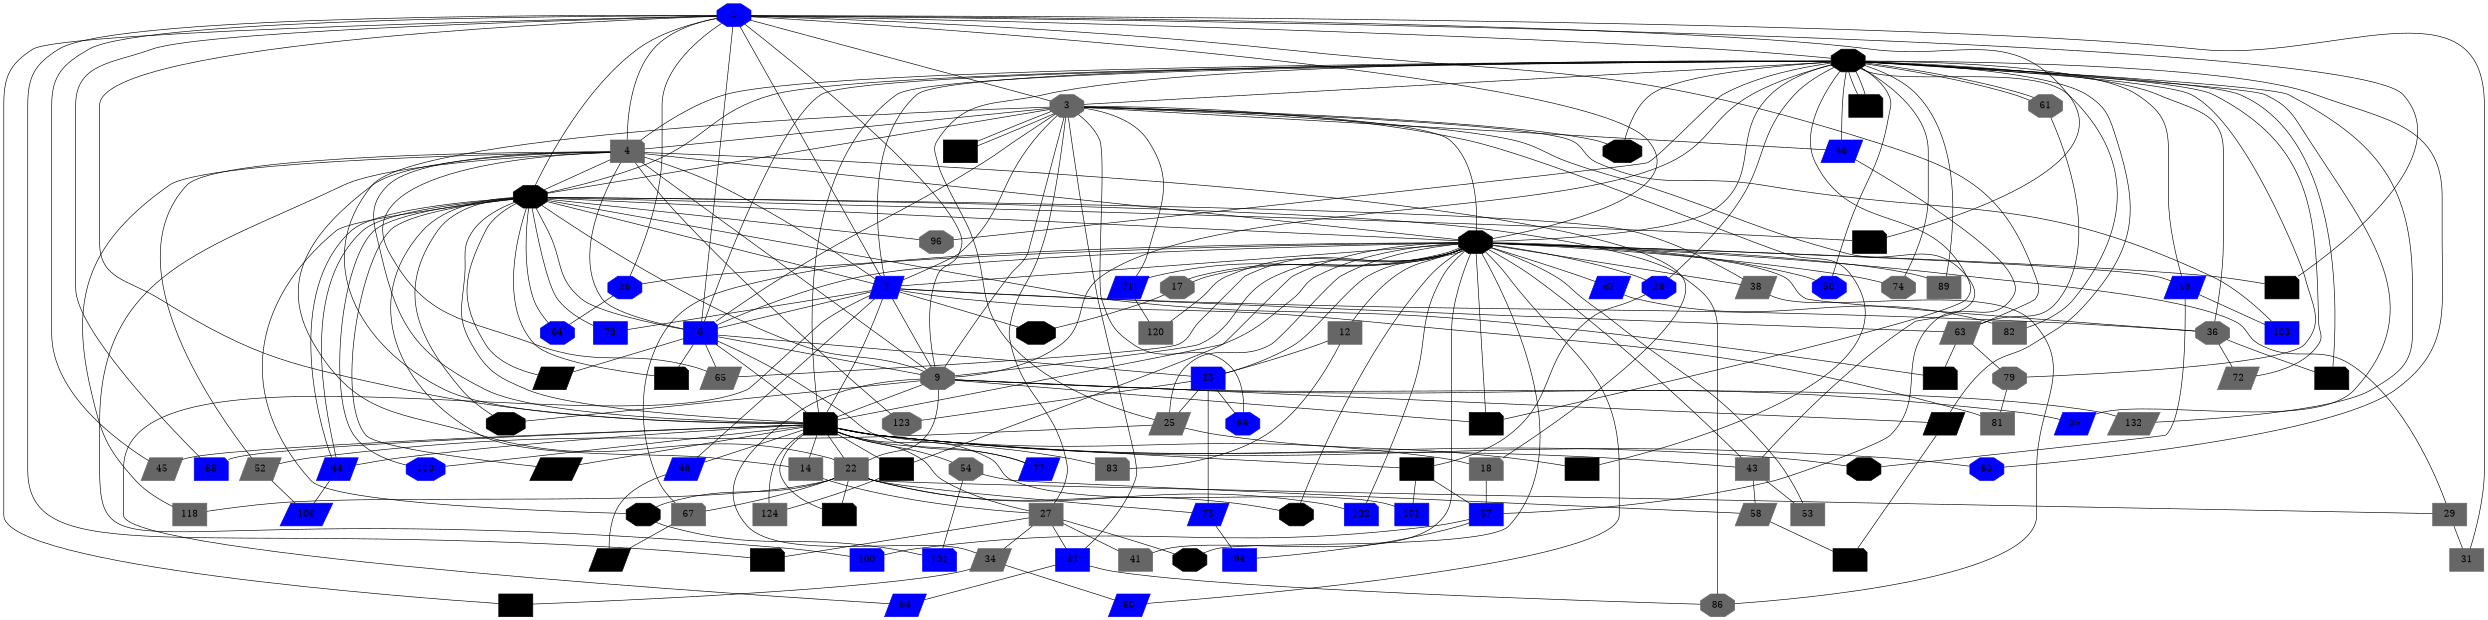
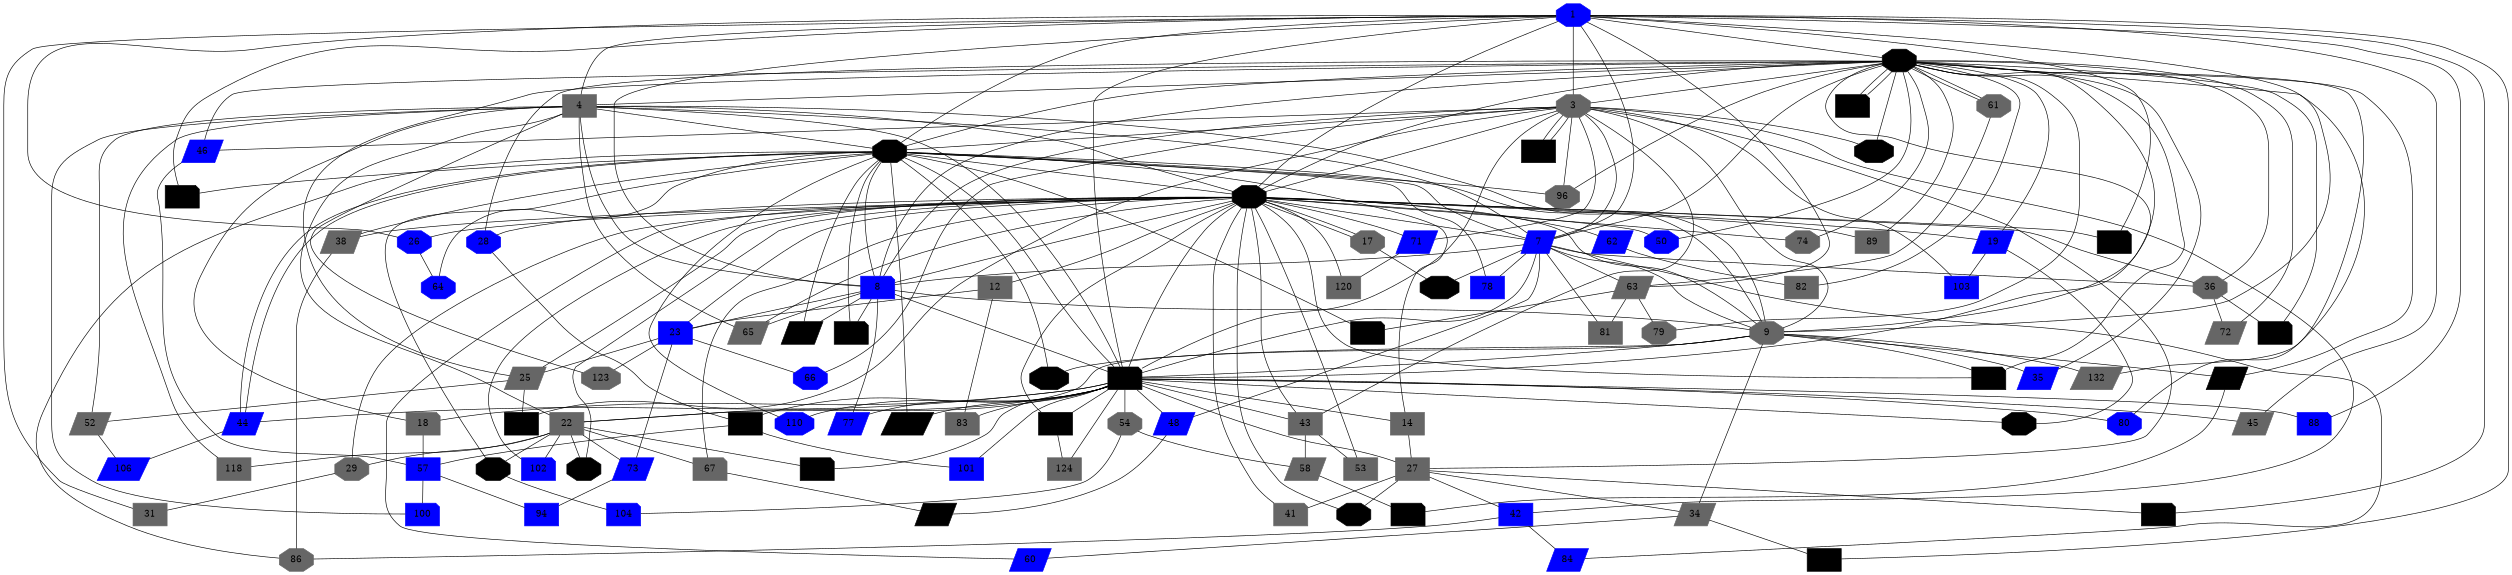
(847, 129) -> (1568, 151)
(627, 151) -> (579, 106)
(2005, 397) -> (1619, 310)
(2450, 515) -> (352, 469)
